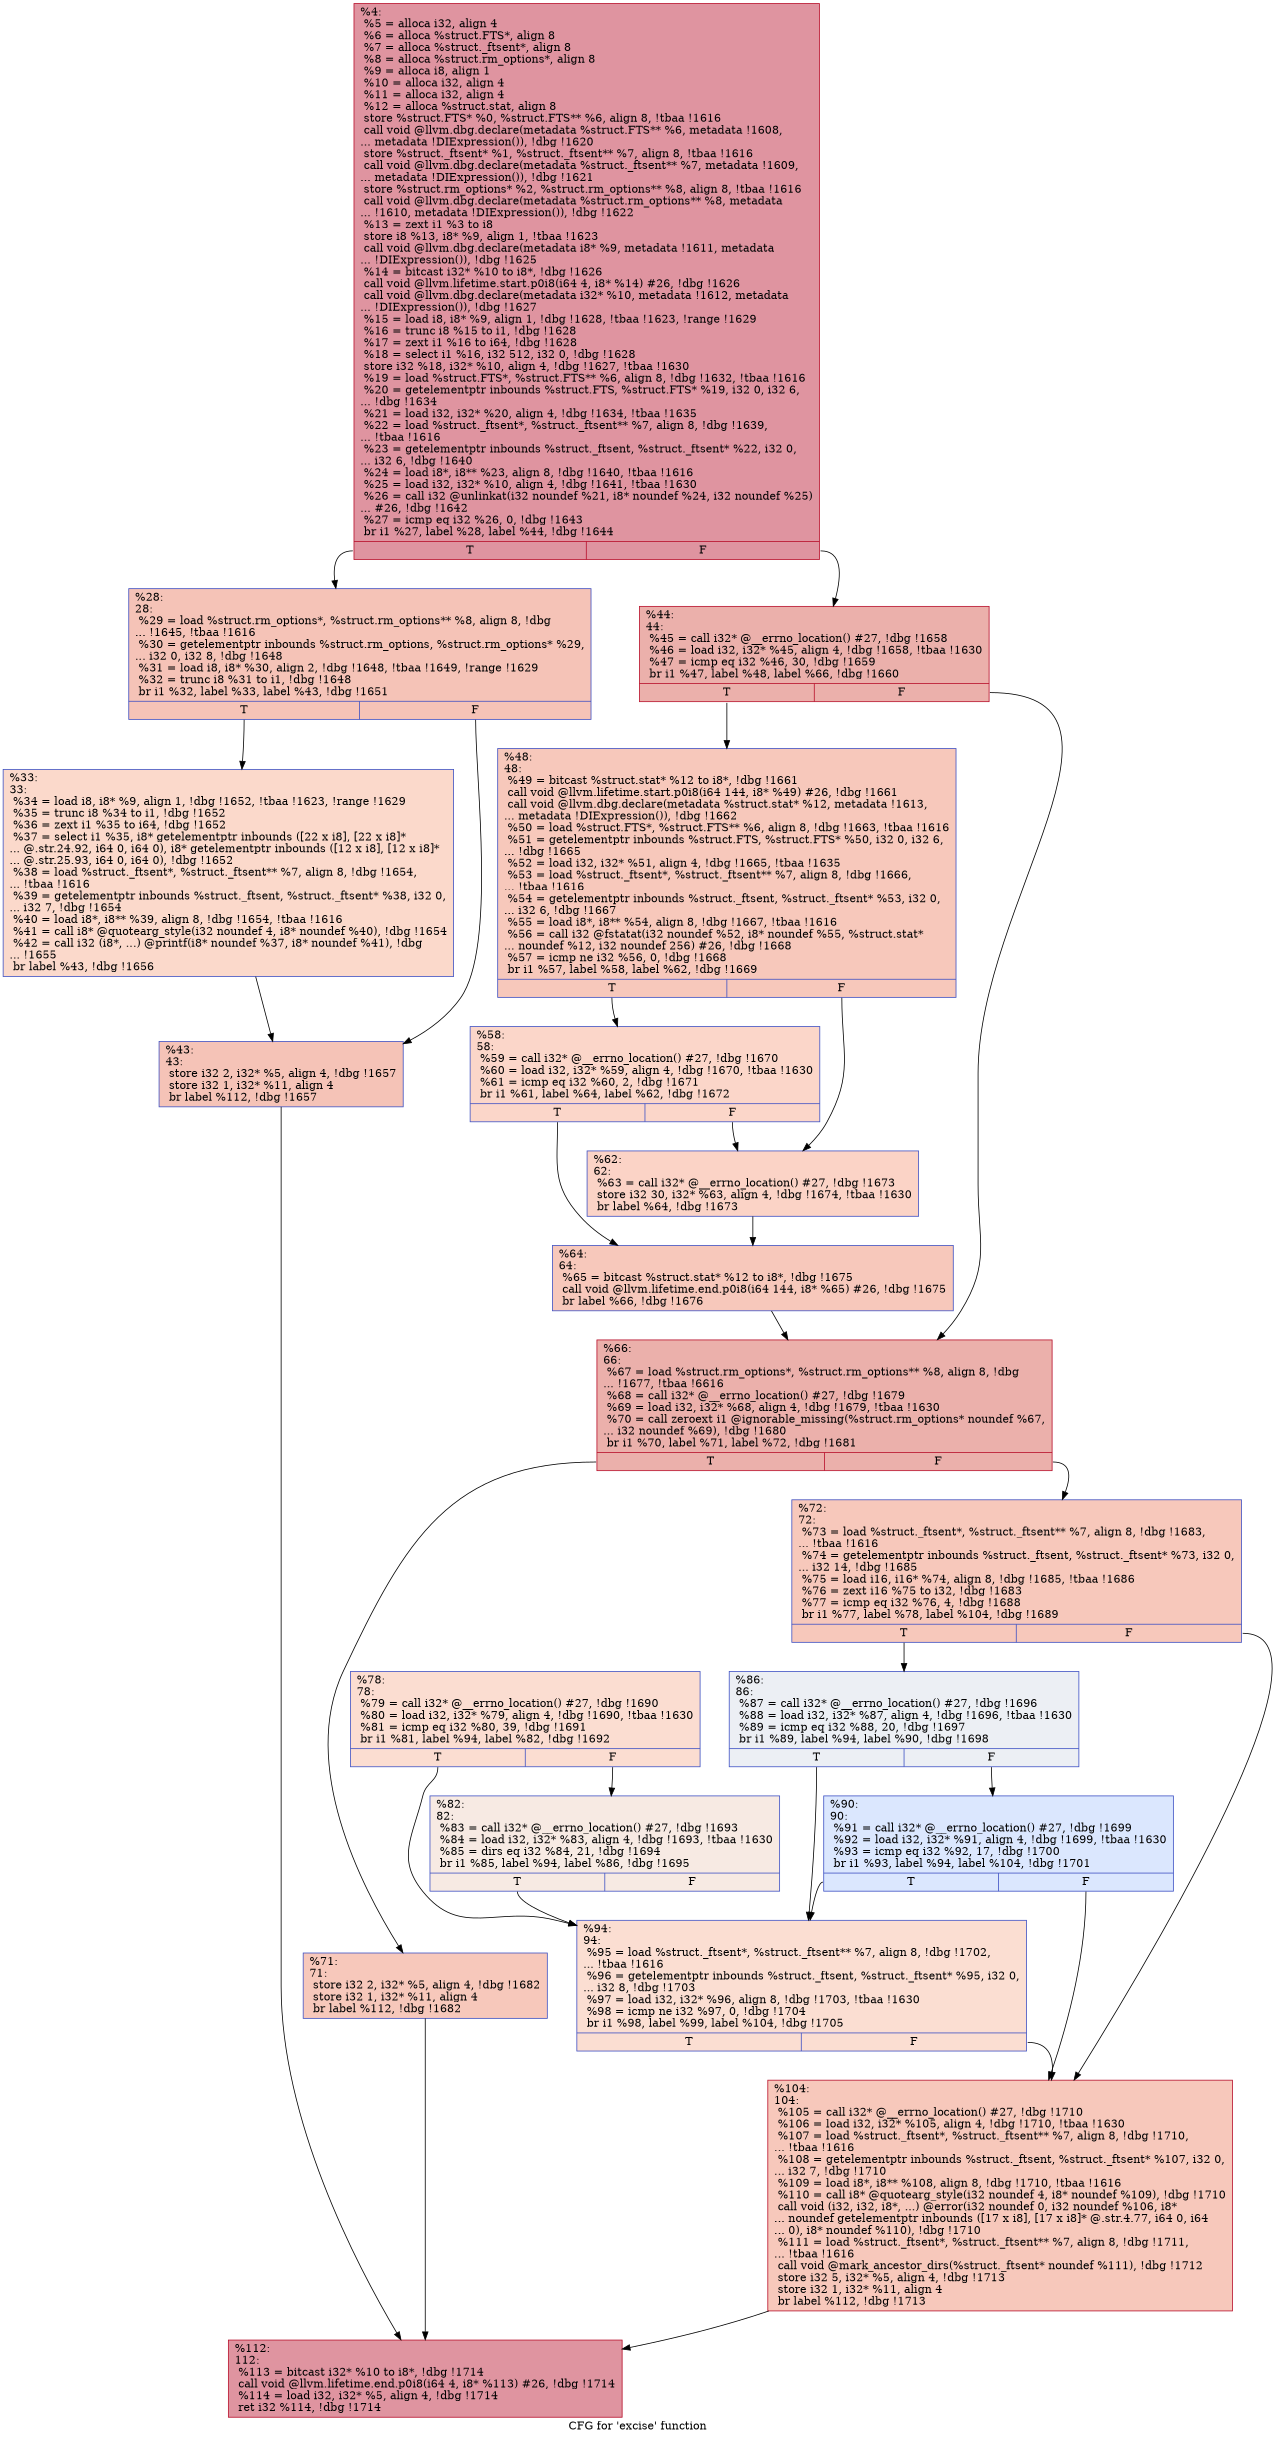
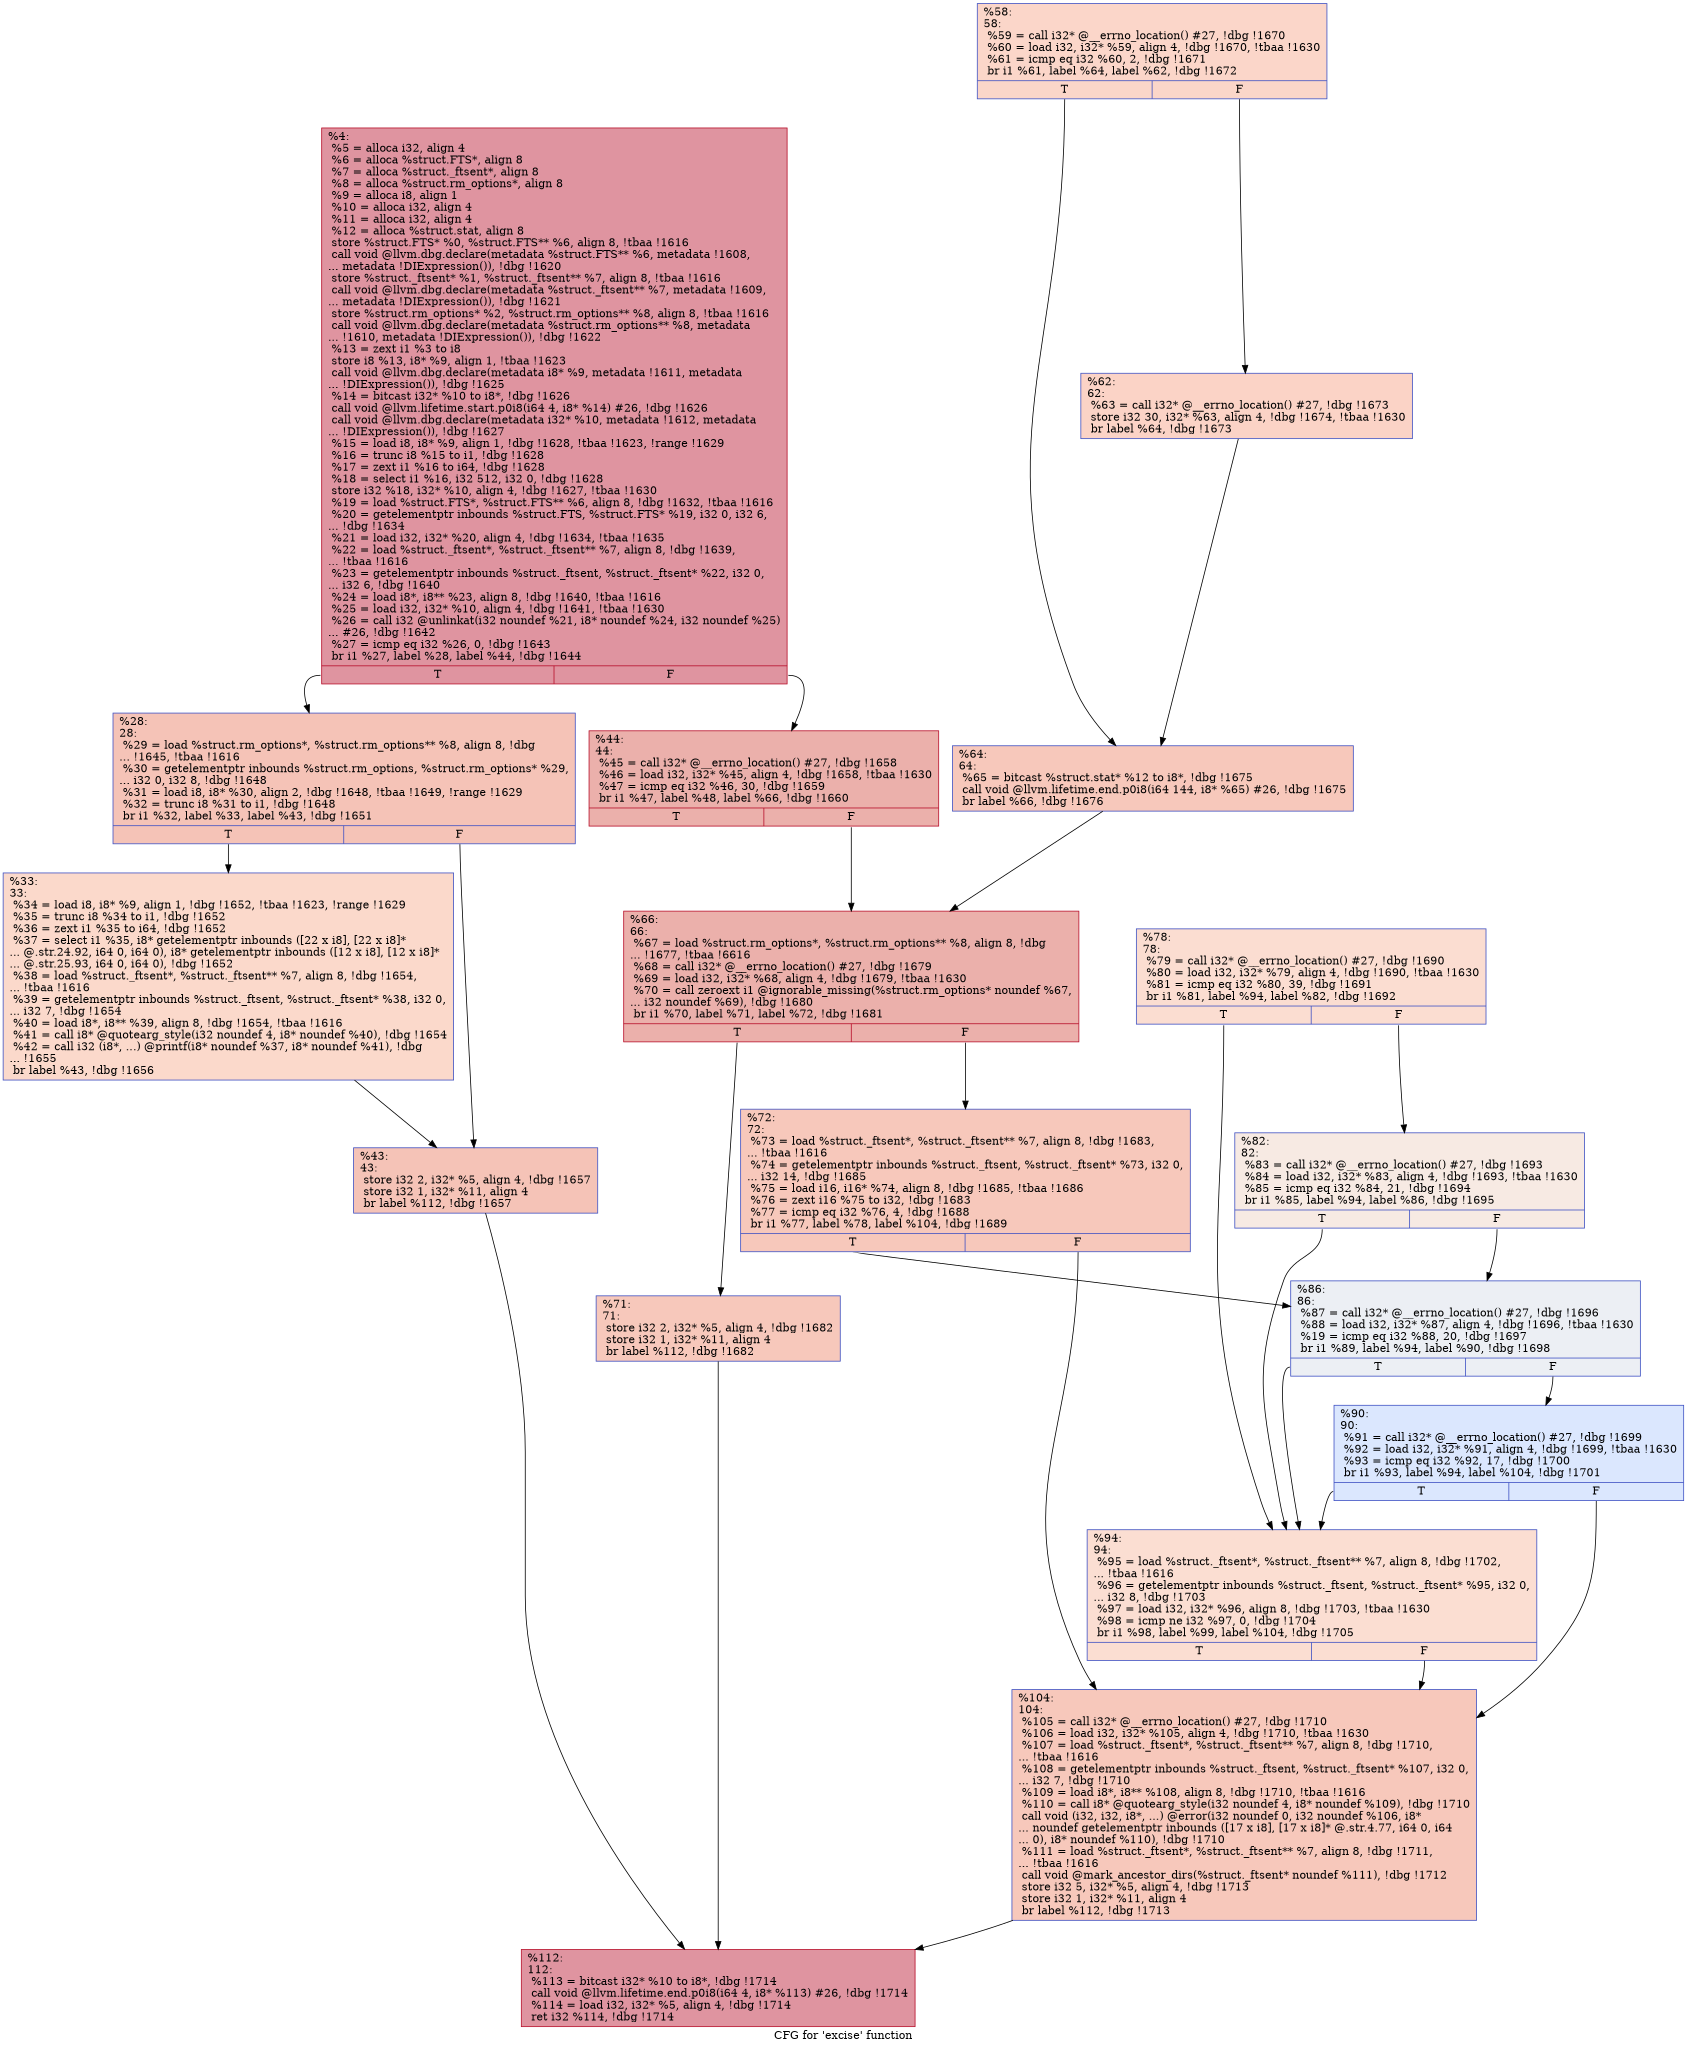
(727, 873) -> none
none -> (1495, 1251)
(851, 1727) -> (1412, 1337)
(549, 1852) -> (1356, 1189)
(1000, 2196) -> (1244, 1805)
